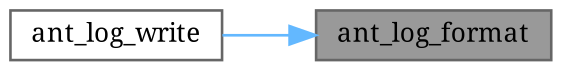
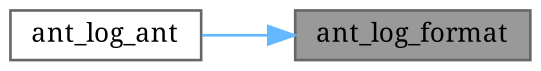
(116, 35) -> (106, 35)
